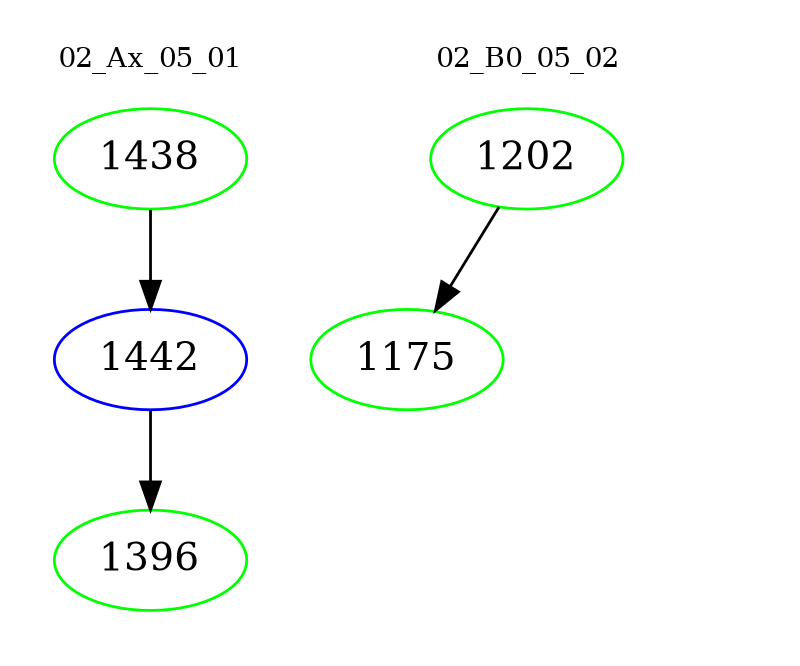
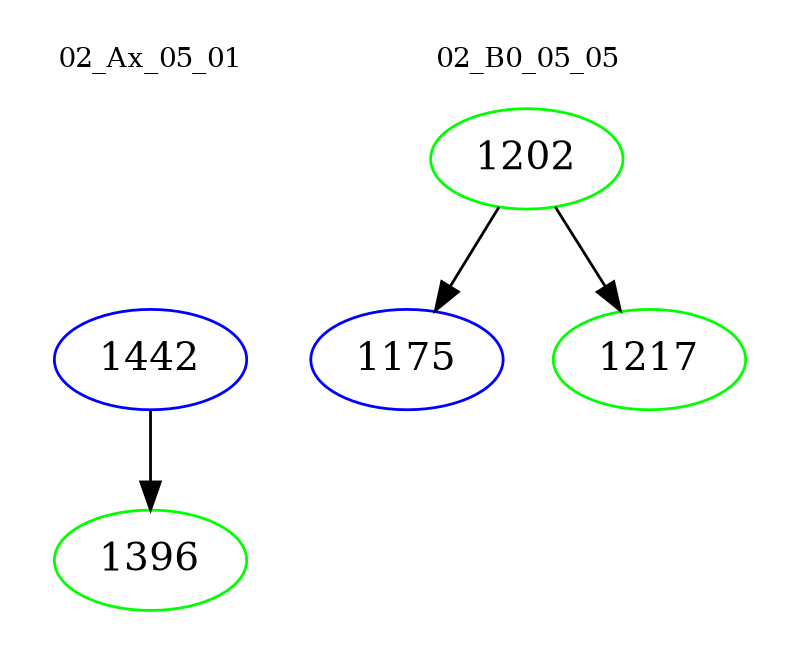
(528, 60) -> (528, 60)
(151, 159) -> none
(407, 360) -> (407, 360)
none -> (649, 360)
